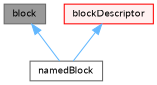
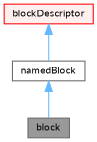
(49, 47) -> (49, 105)
